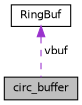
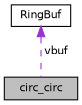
(41, 88) -> (41, 88)
